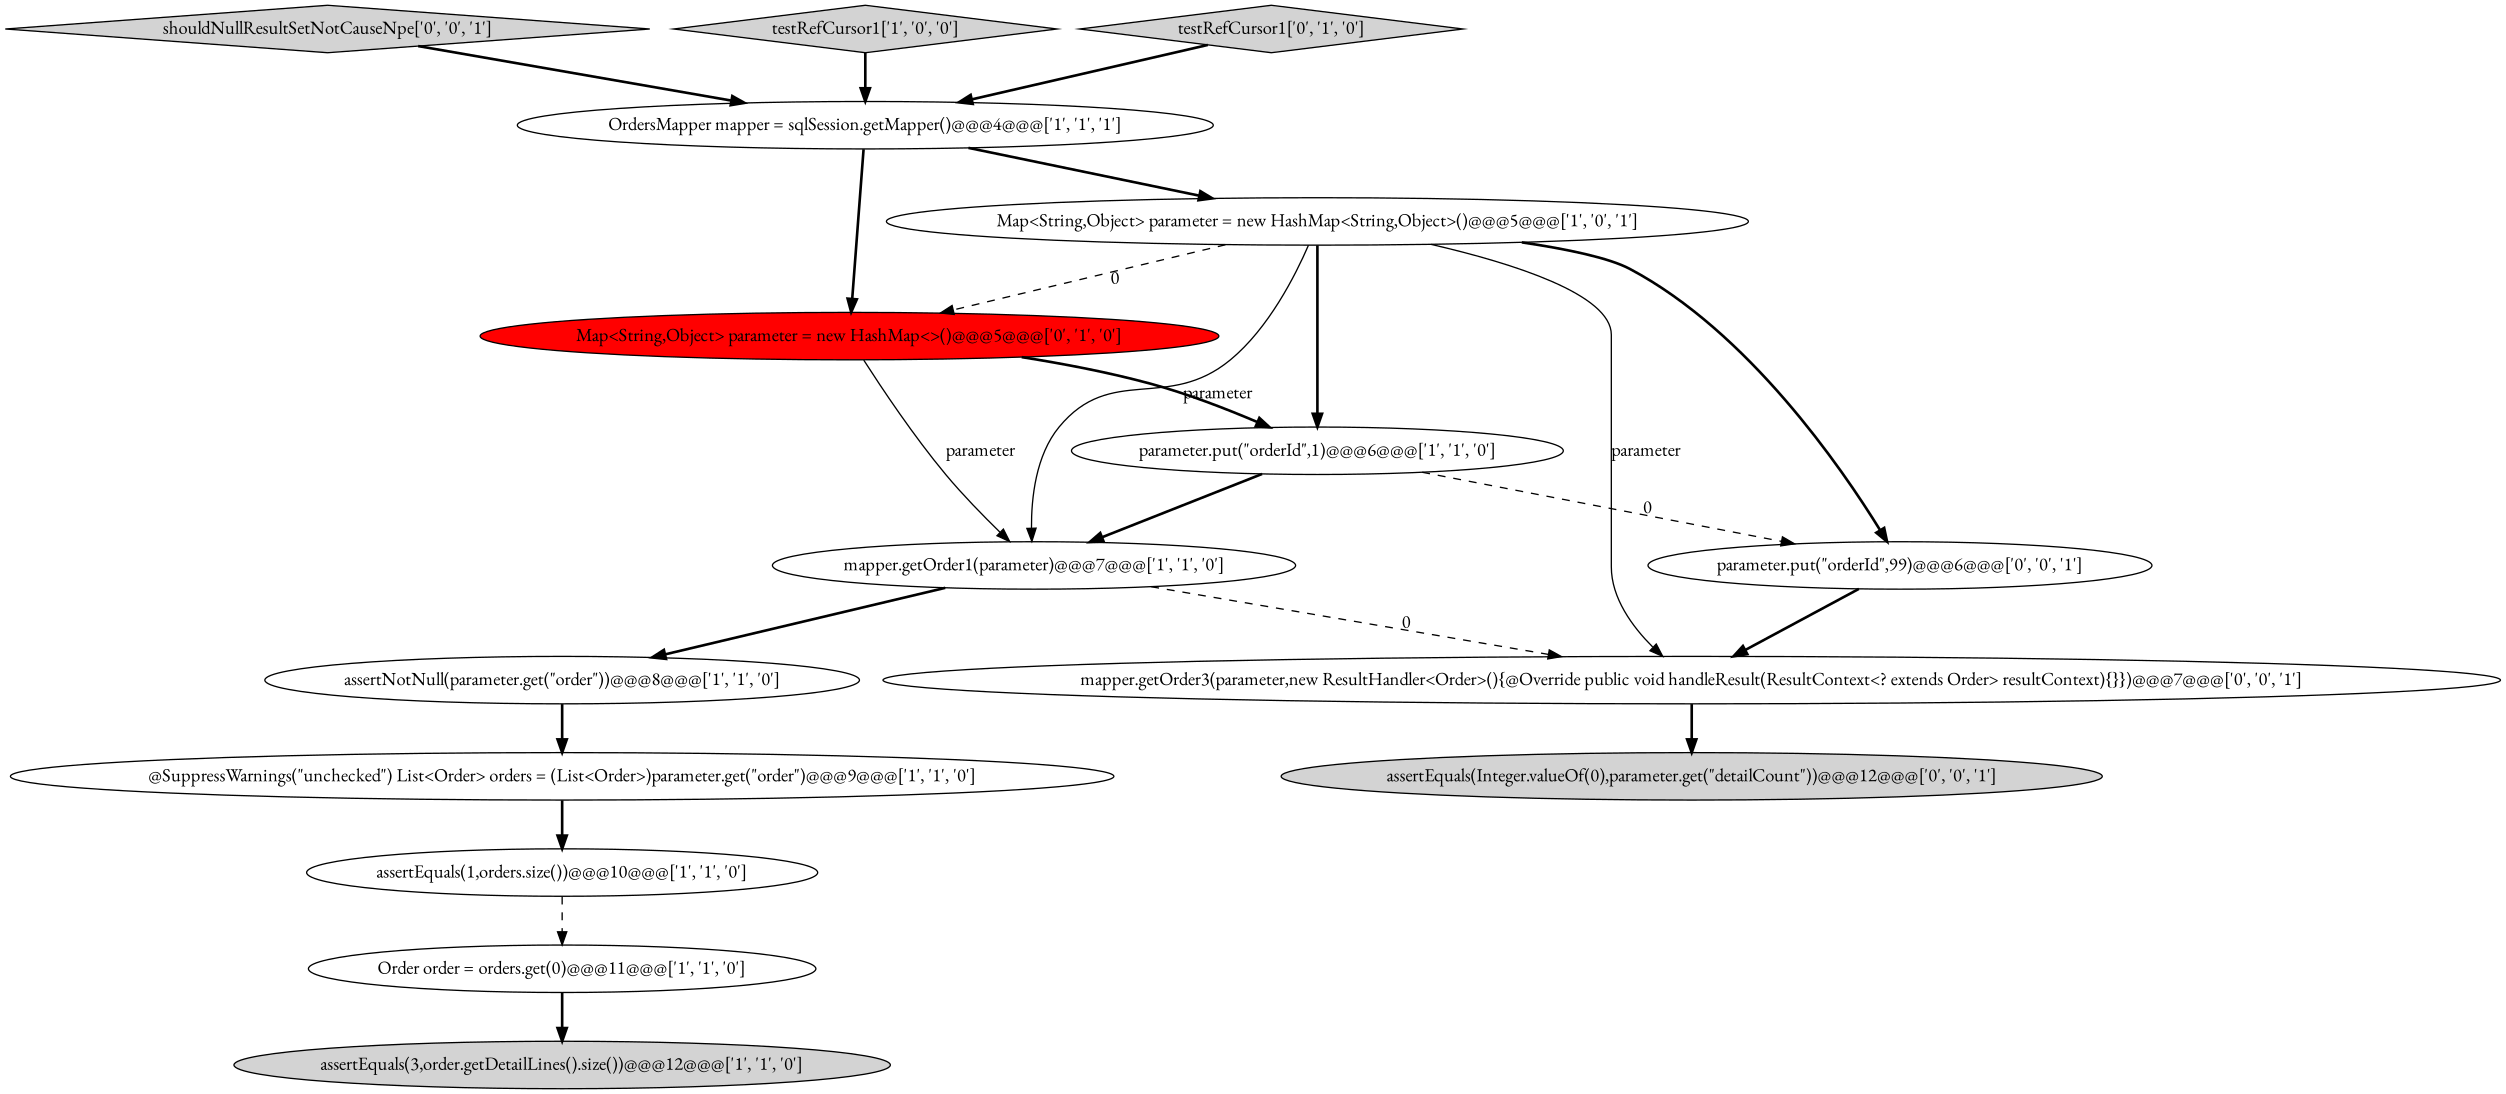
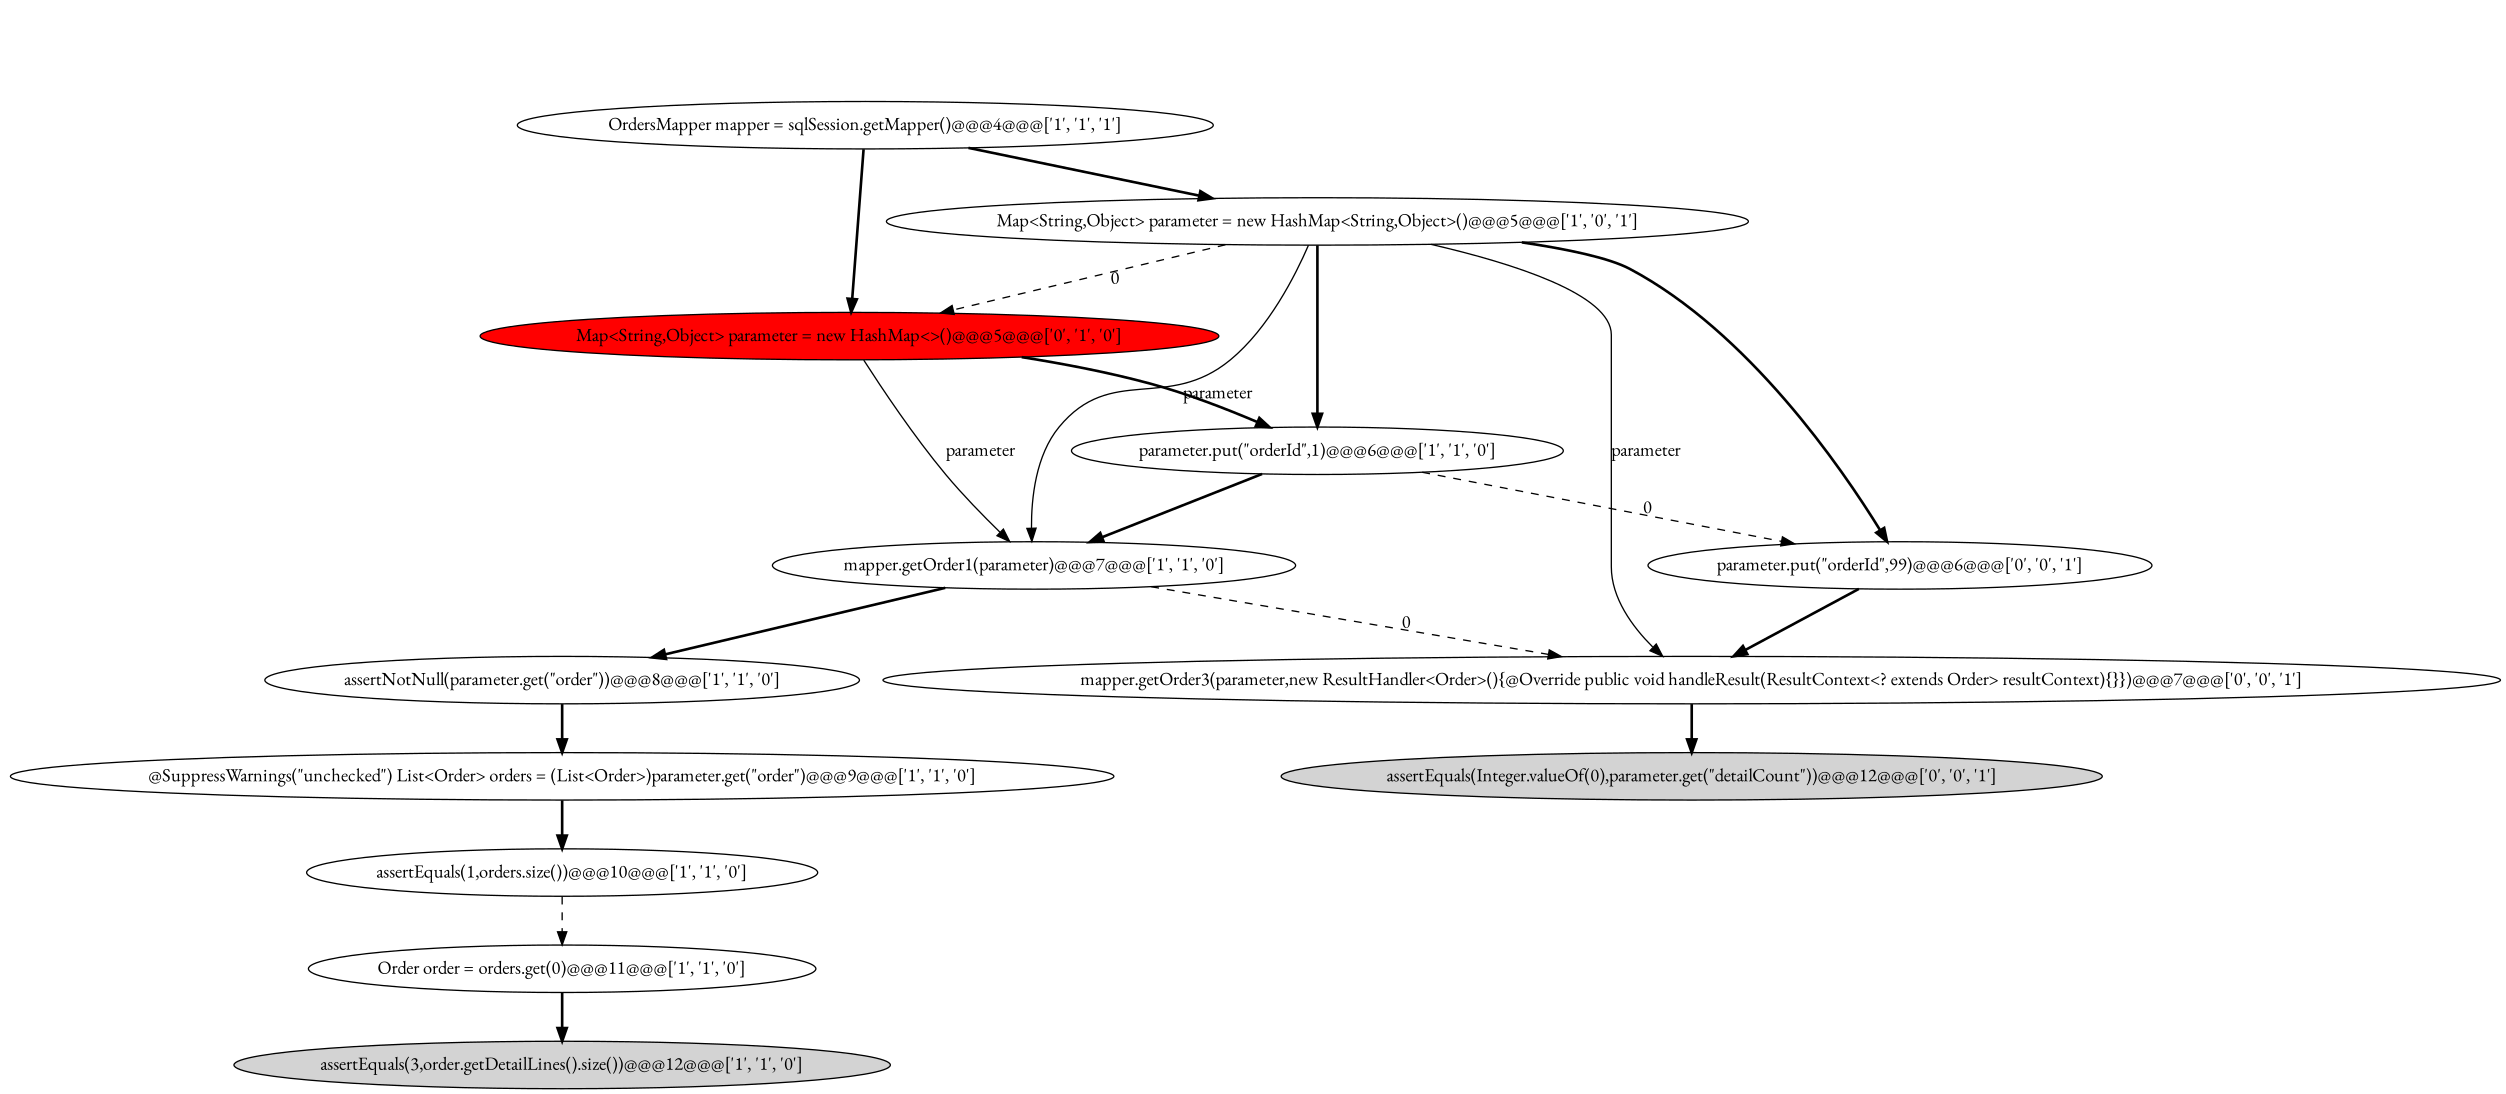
(328, 29) -> none
(865, 29) -> none
(1271, 29) -> none
